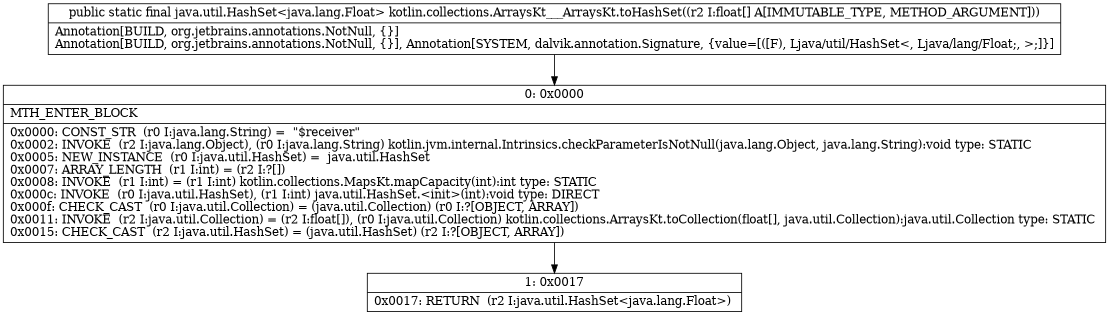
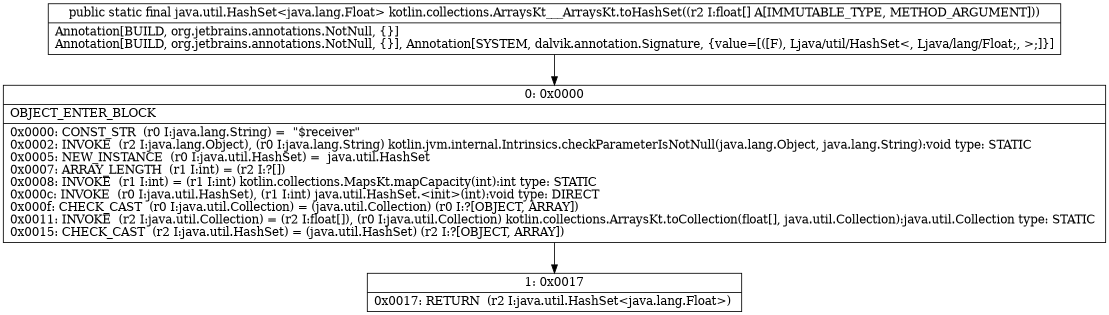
(74, 114) -> (83, 114)
